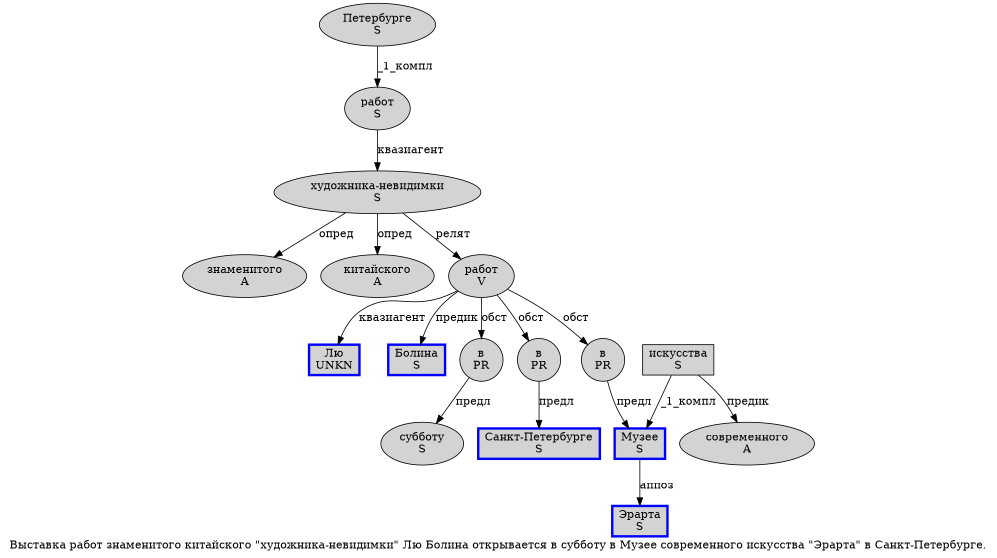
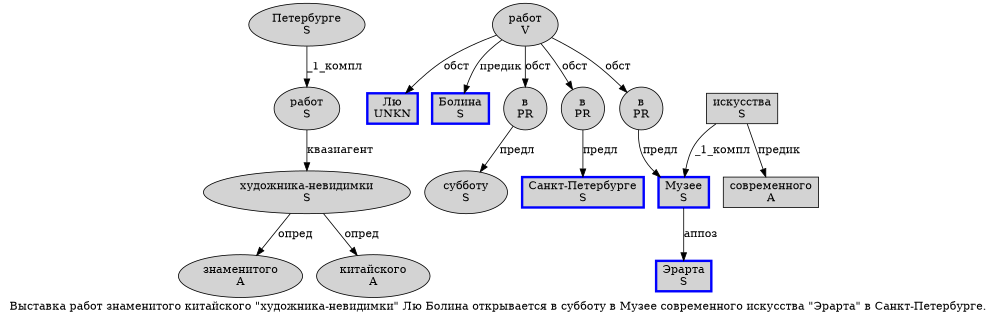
(429, 234) -> none
(392, 318) -> (457, 67)
(747, 444) -> (771, 192)
